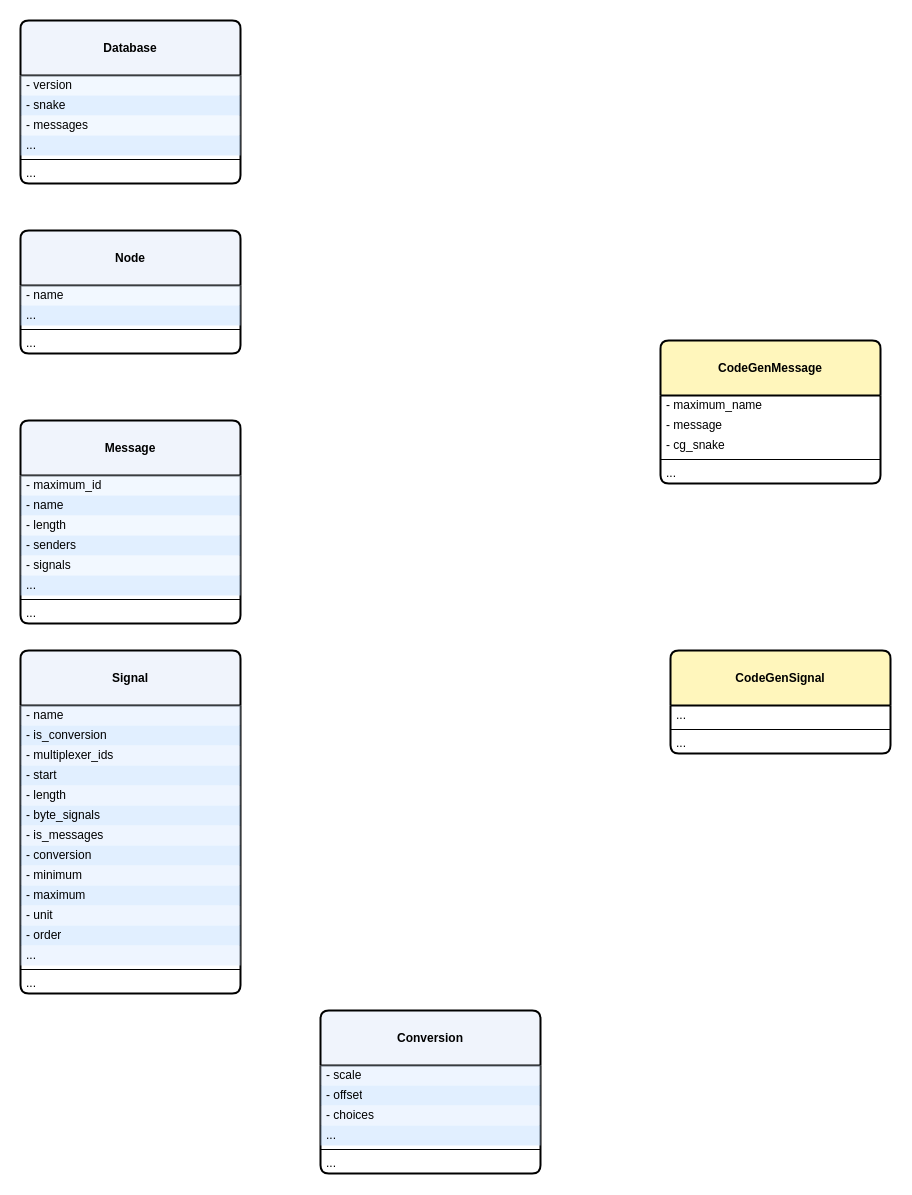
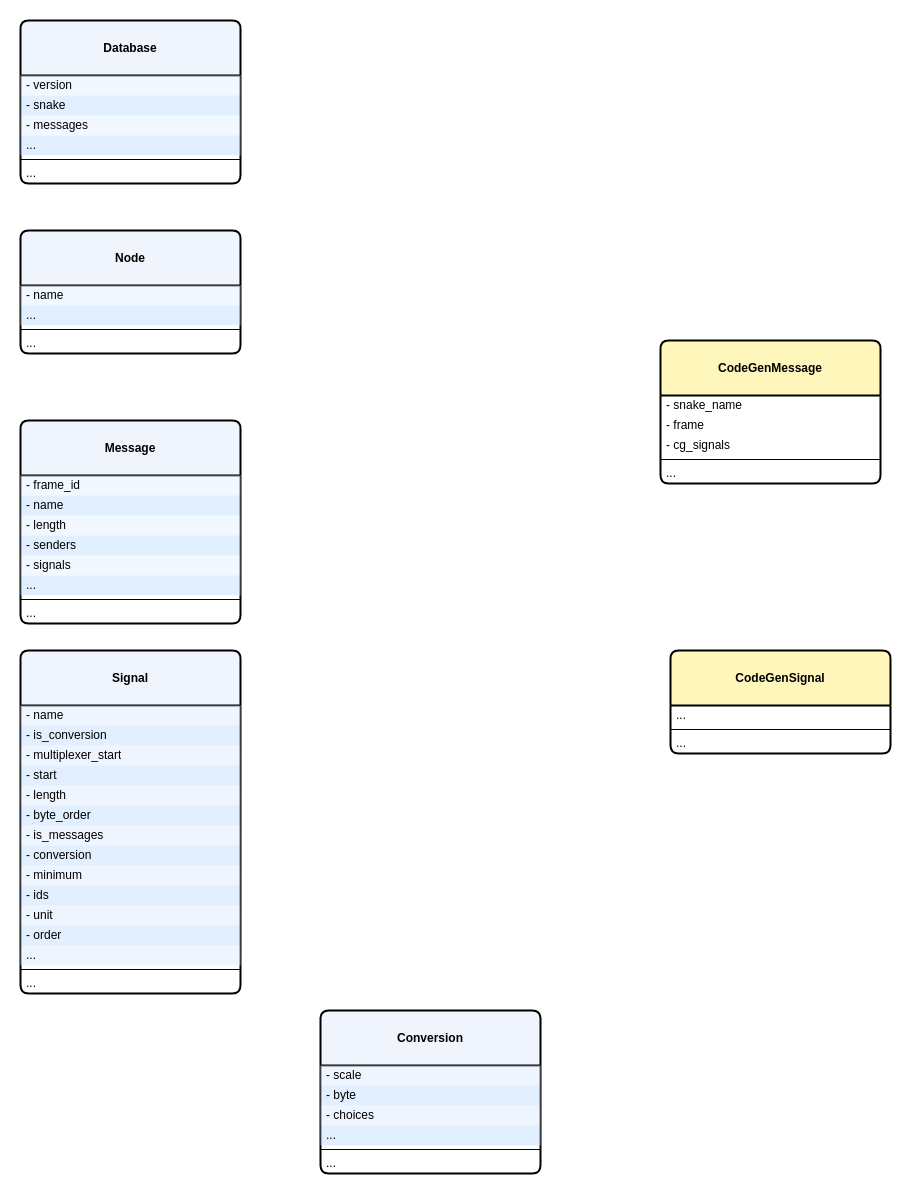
(710, 406) -> (705, 406)
(695, 426) -> (688, 426)
(699, 446) -> (702, 446)
(62, 486) -> (57, 486)
(76, 756) -> (84, 756)
(69, 816) -> (65, 816)
(54, 896) -> (40, 896)
(352, 1096) -> (345, 1096)
